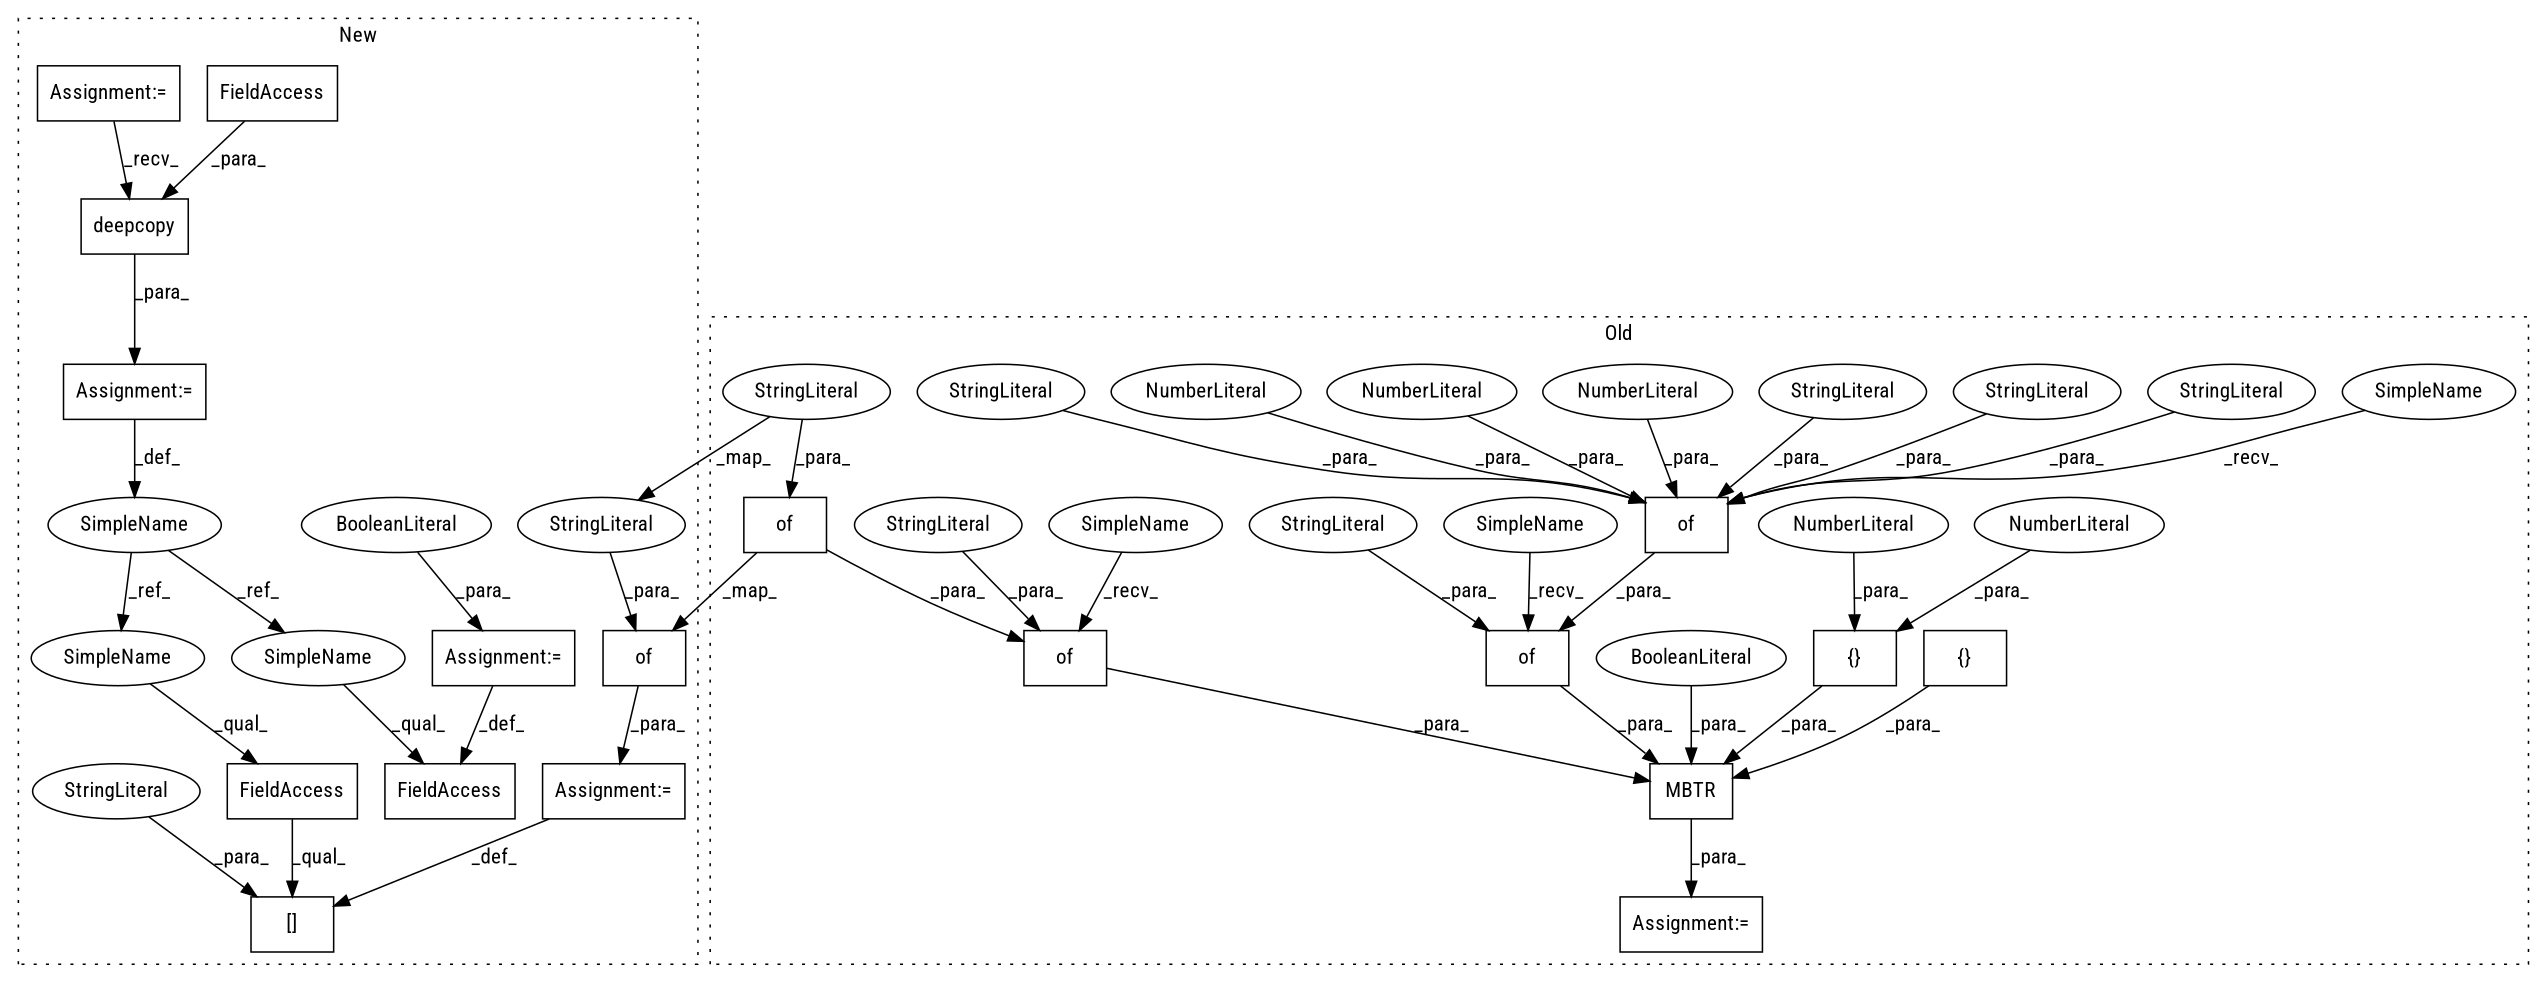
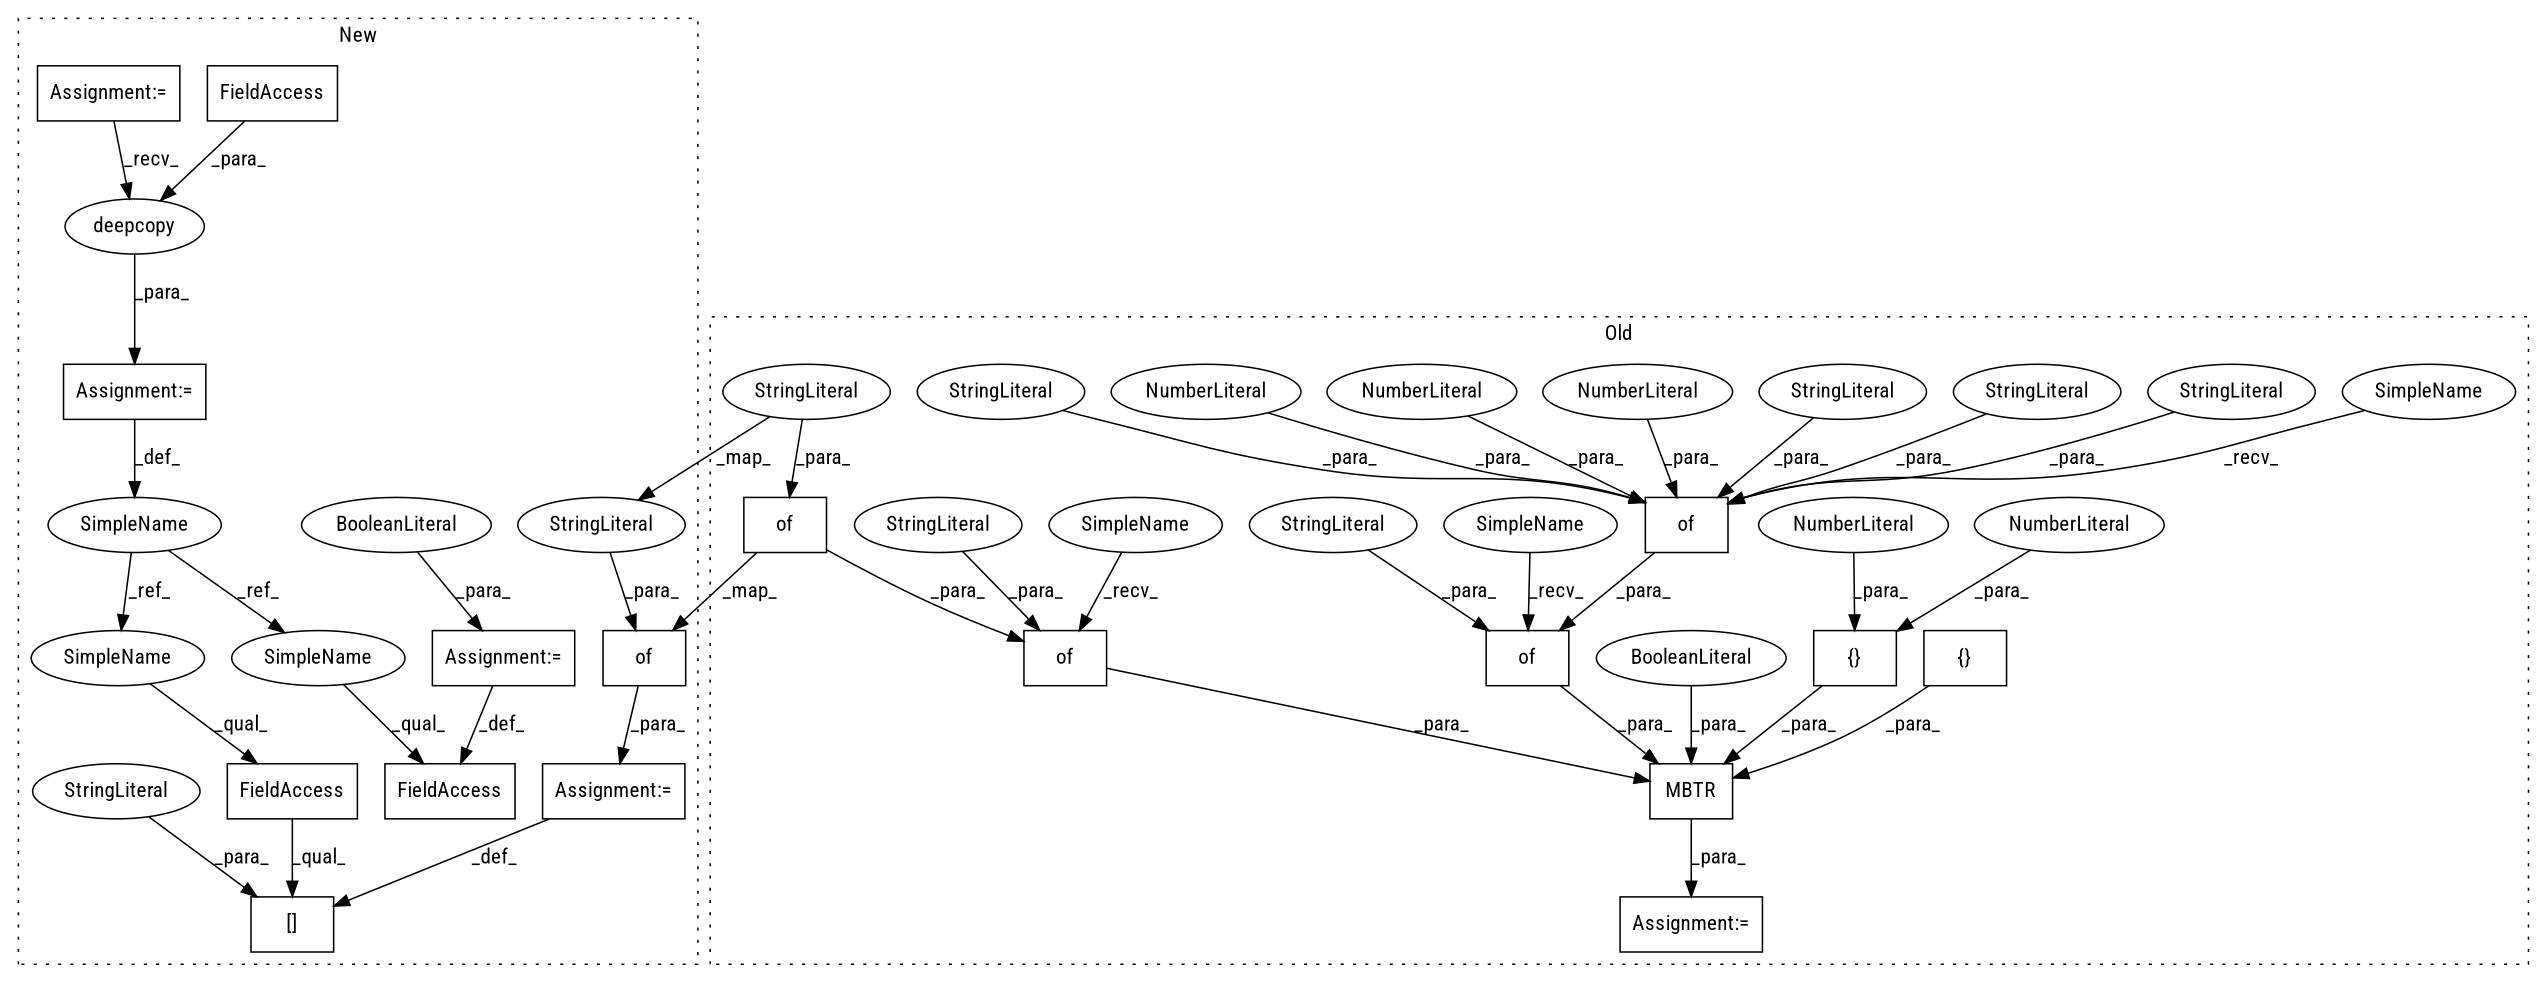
(135, 227) -> (135, 227)
